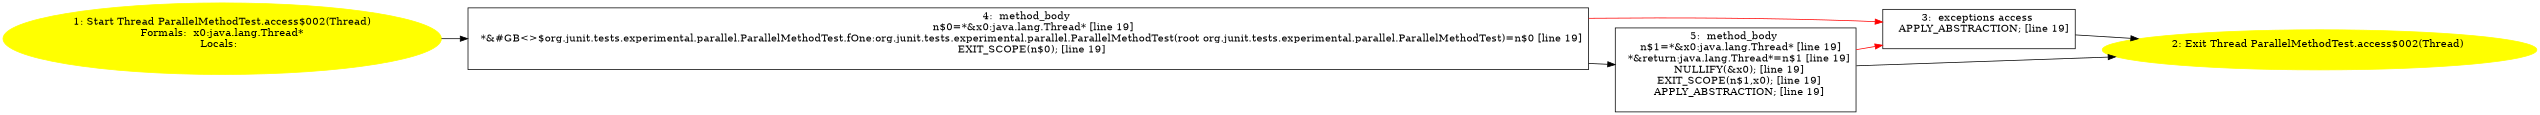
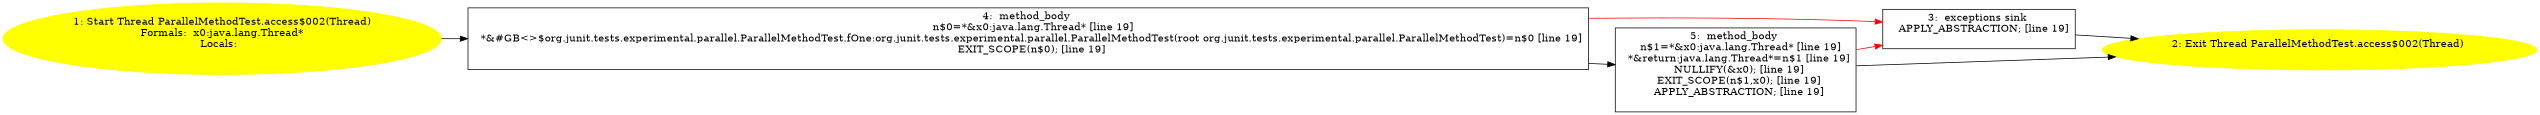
(1979, 29) -> (1979, 29)
